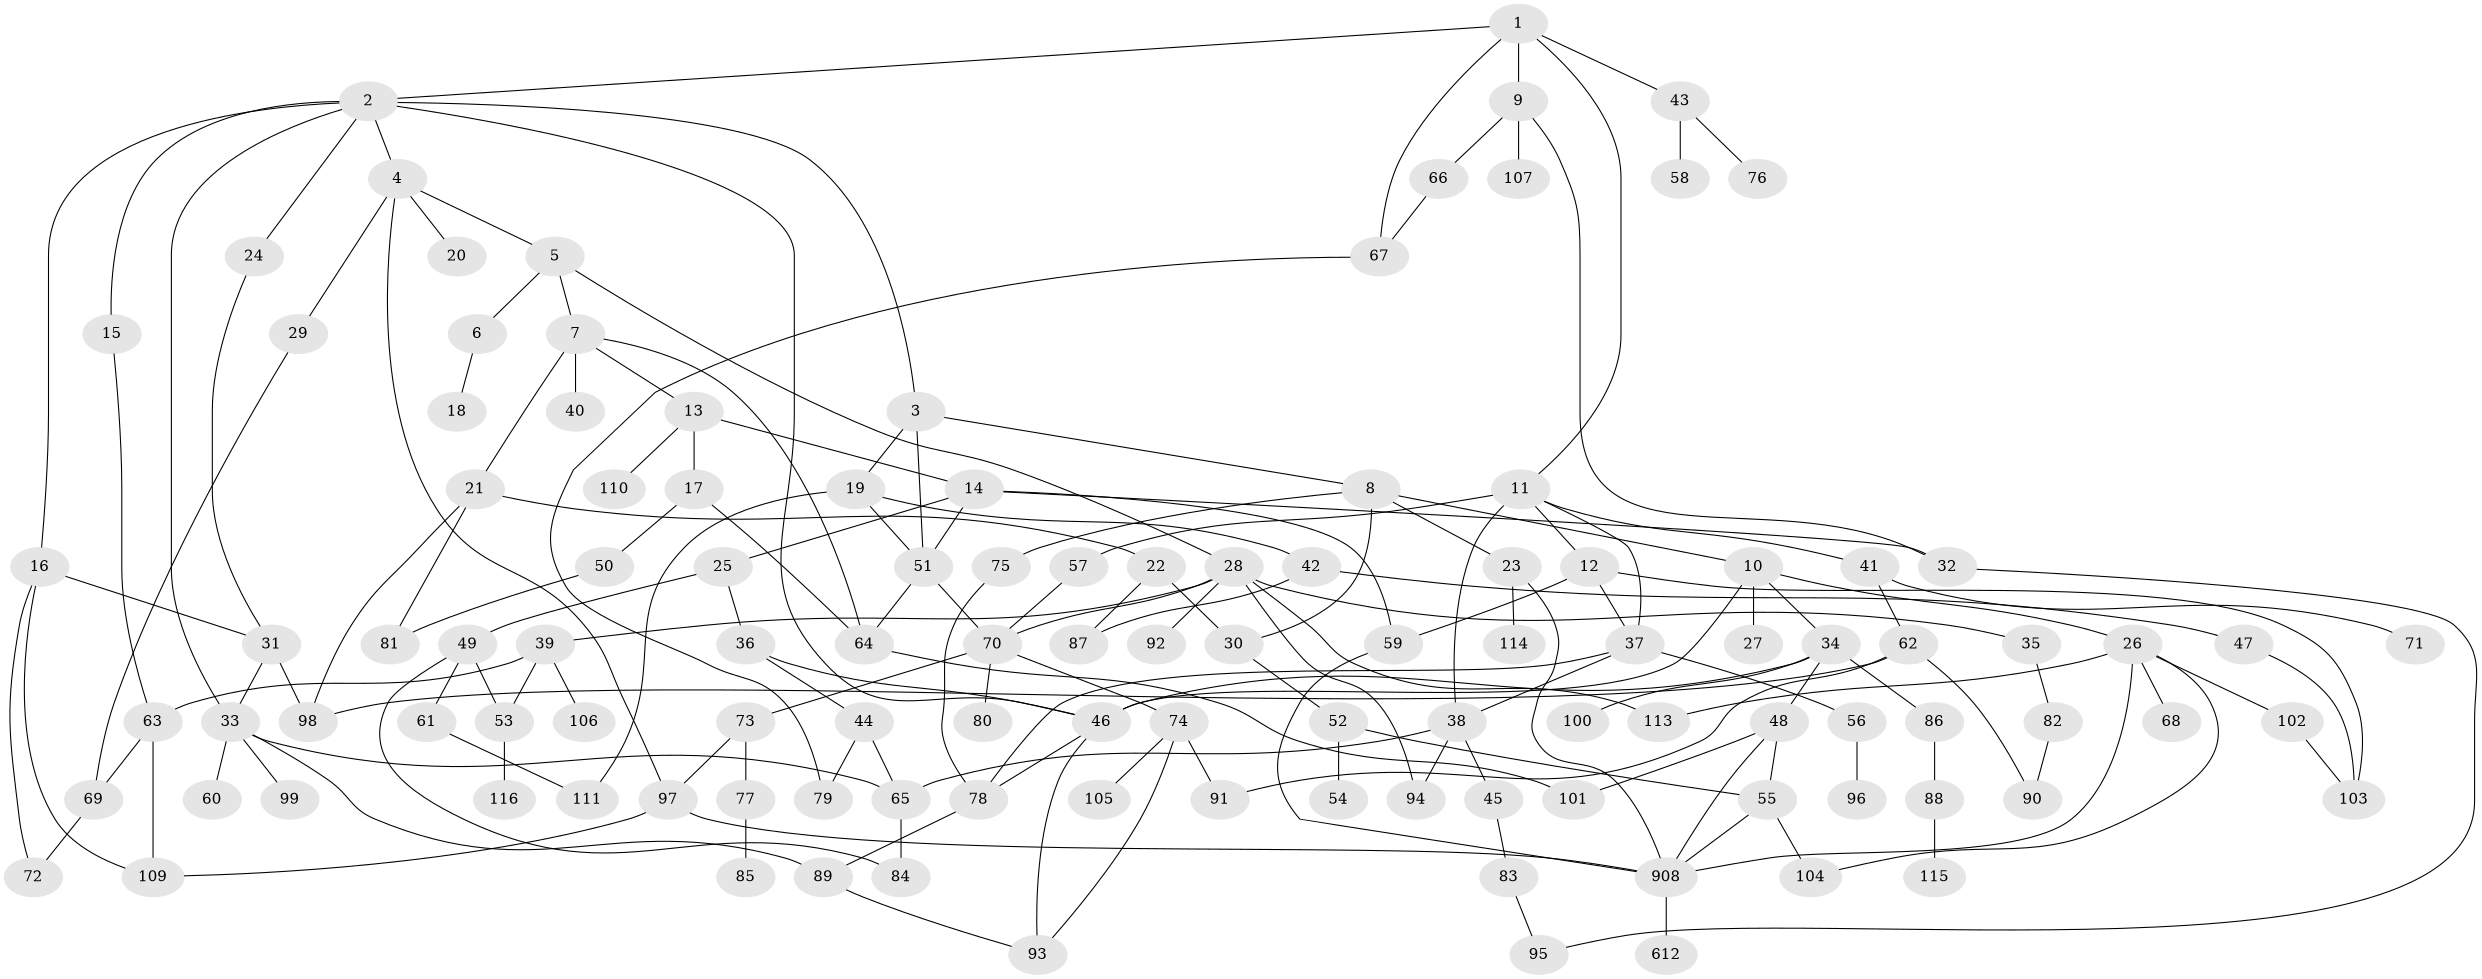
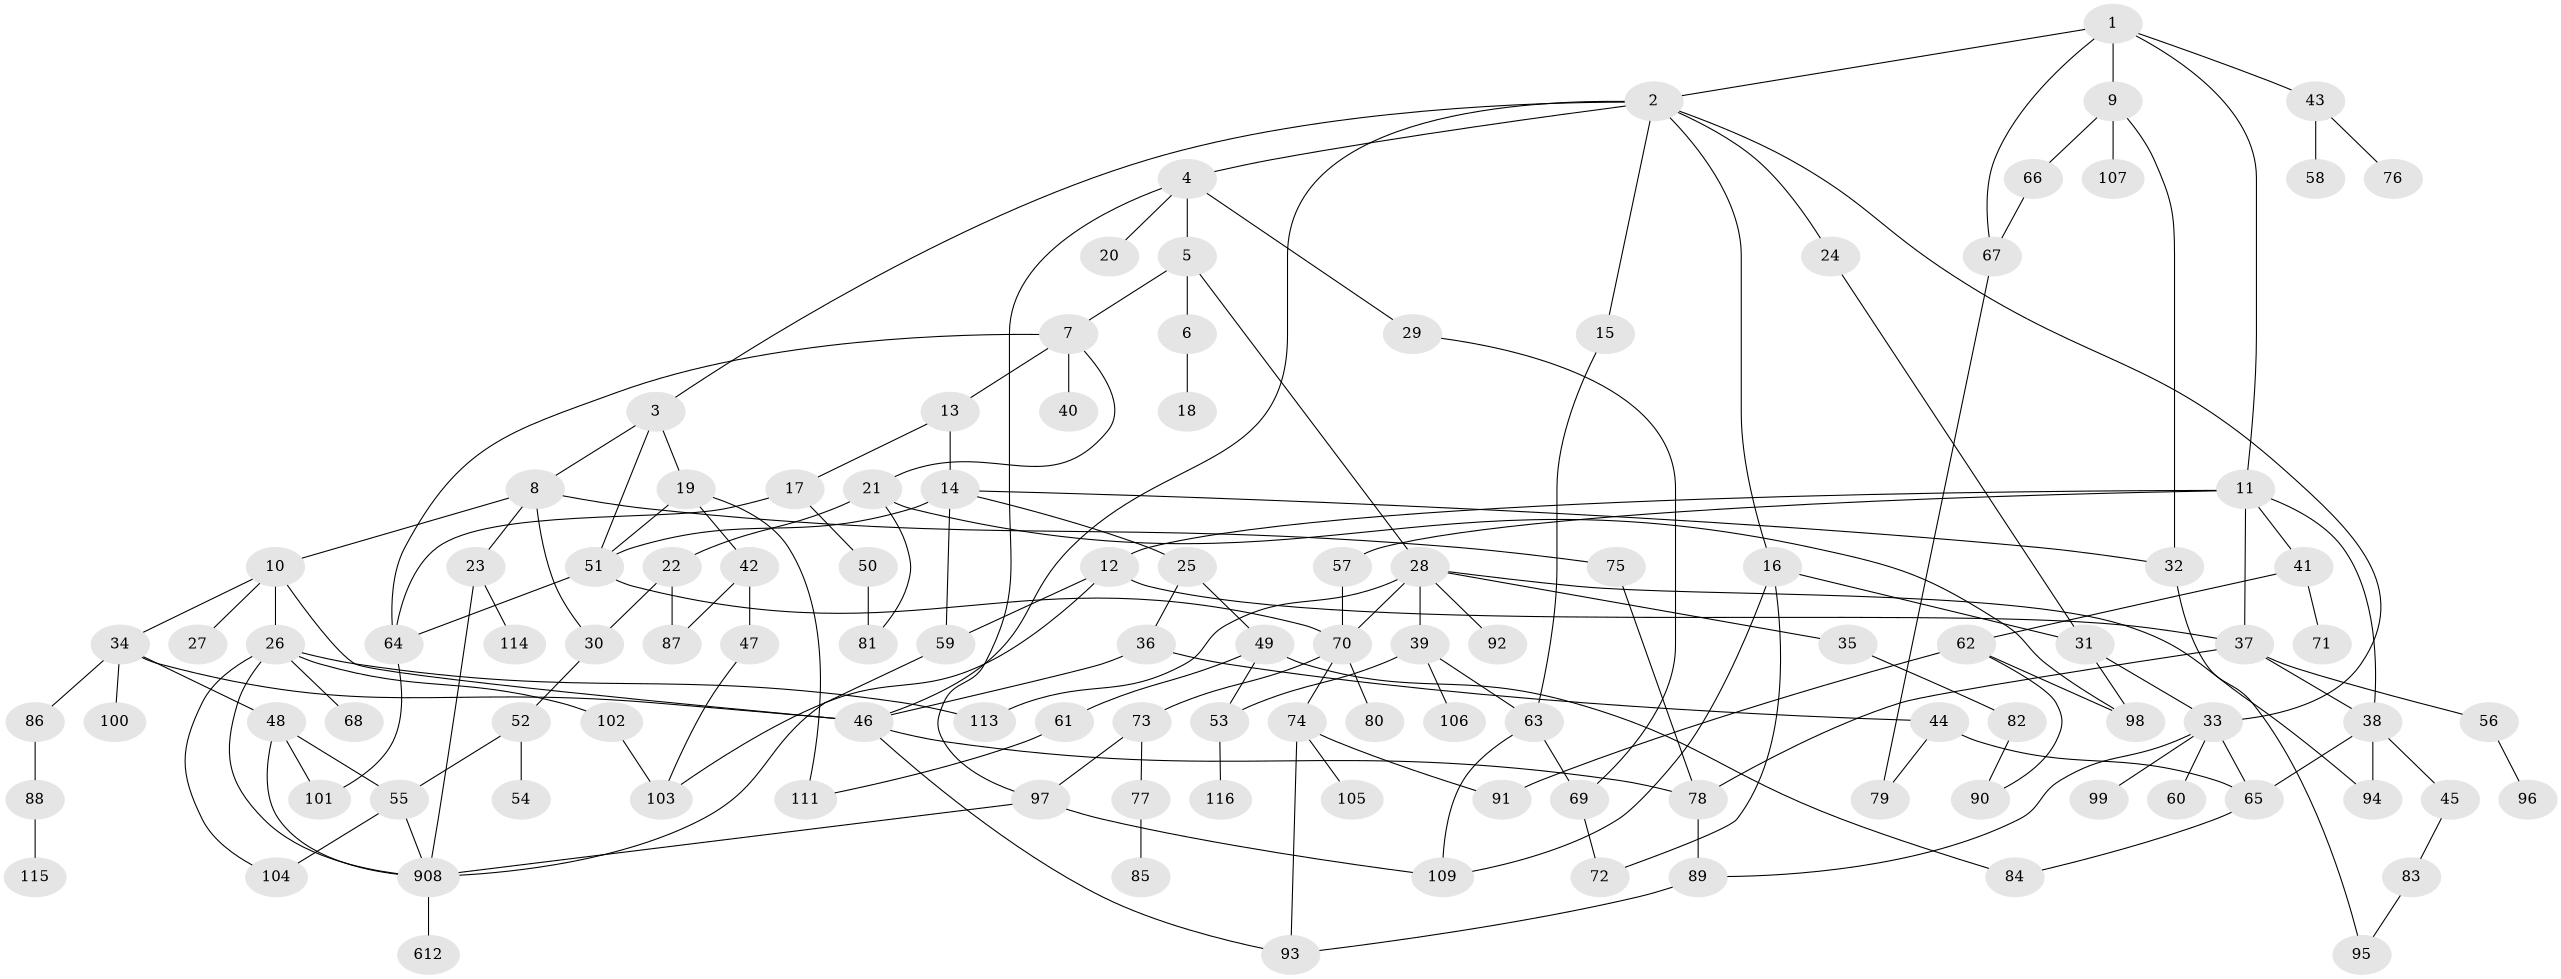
(614, 489) -> none
